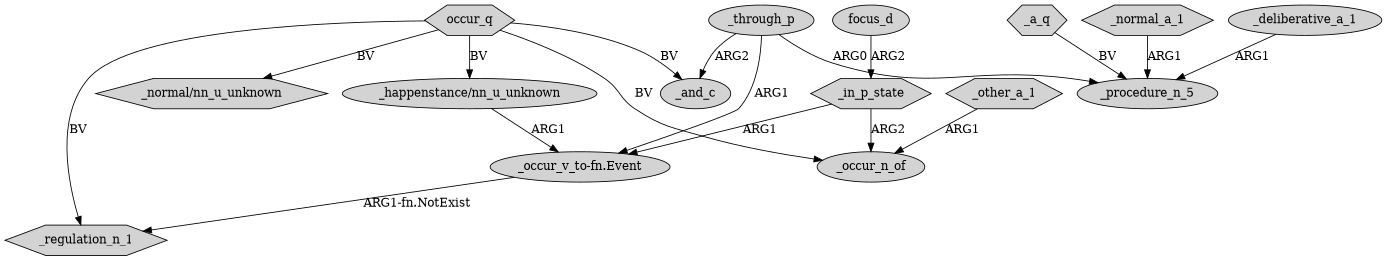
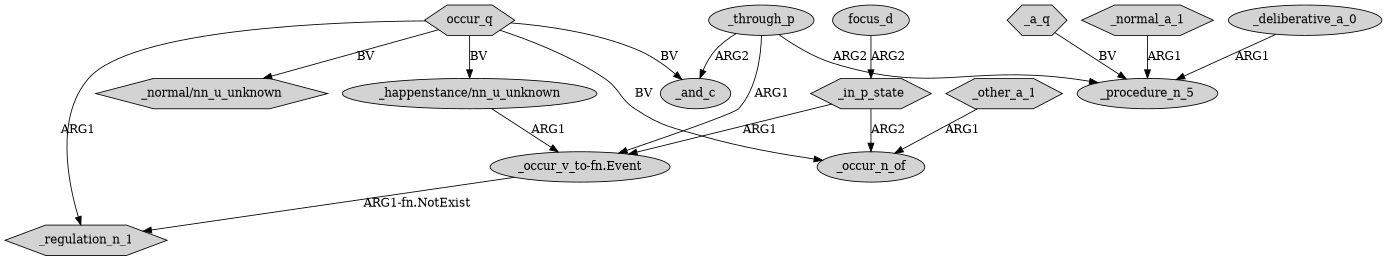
(1305, 20) -> (1305, 20)
(850, 57) -> (850, 57)
(78, 130) -> (78, 130)
